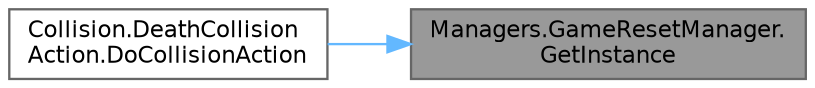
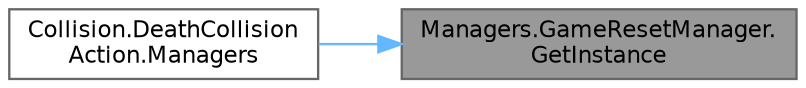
(168, 44) -> (164, 44)
